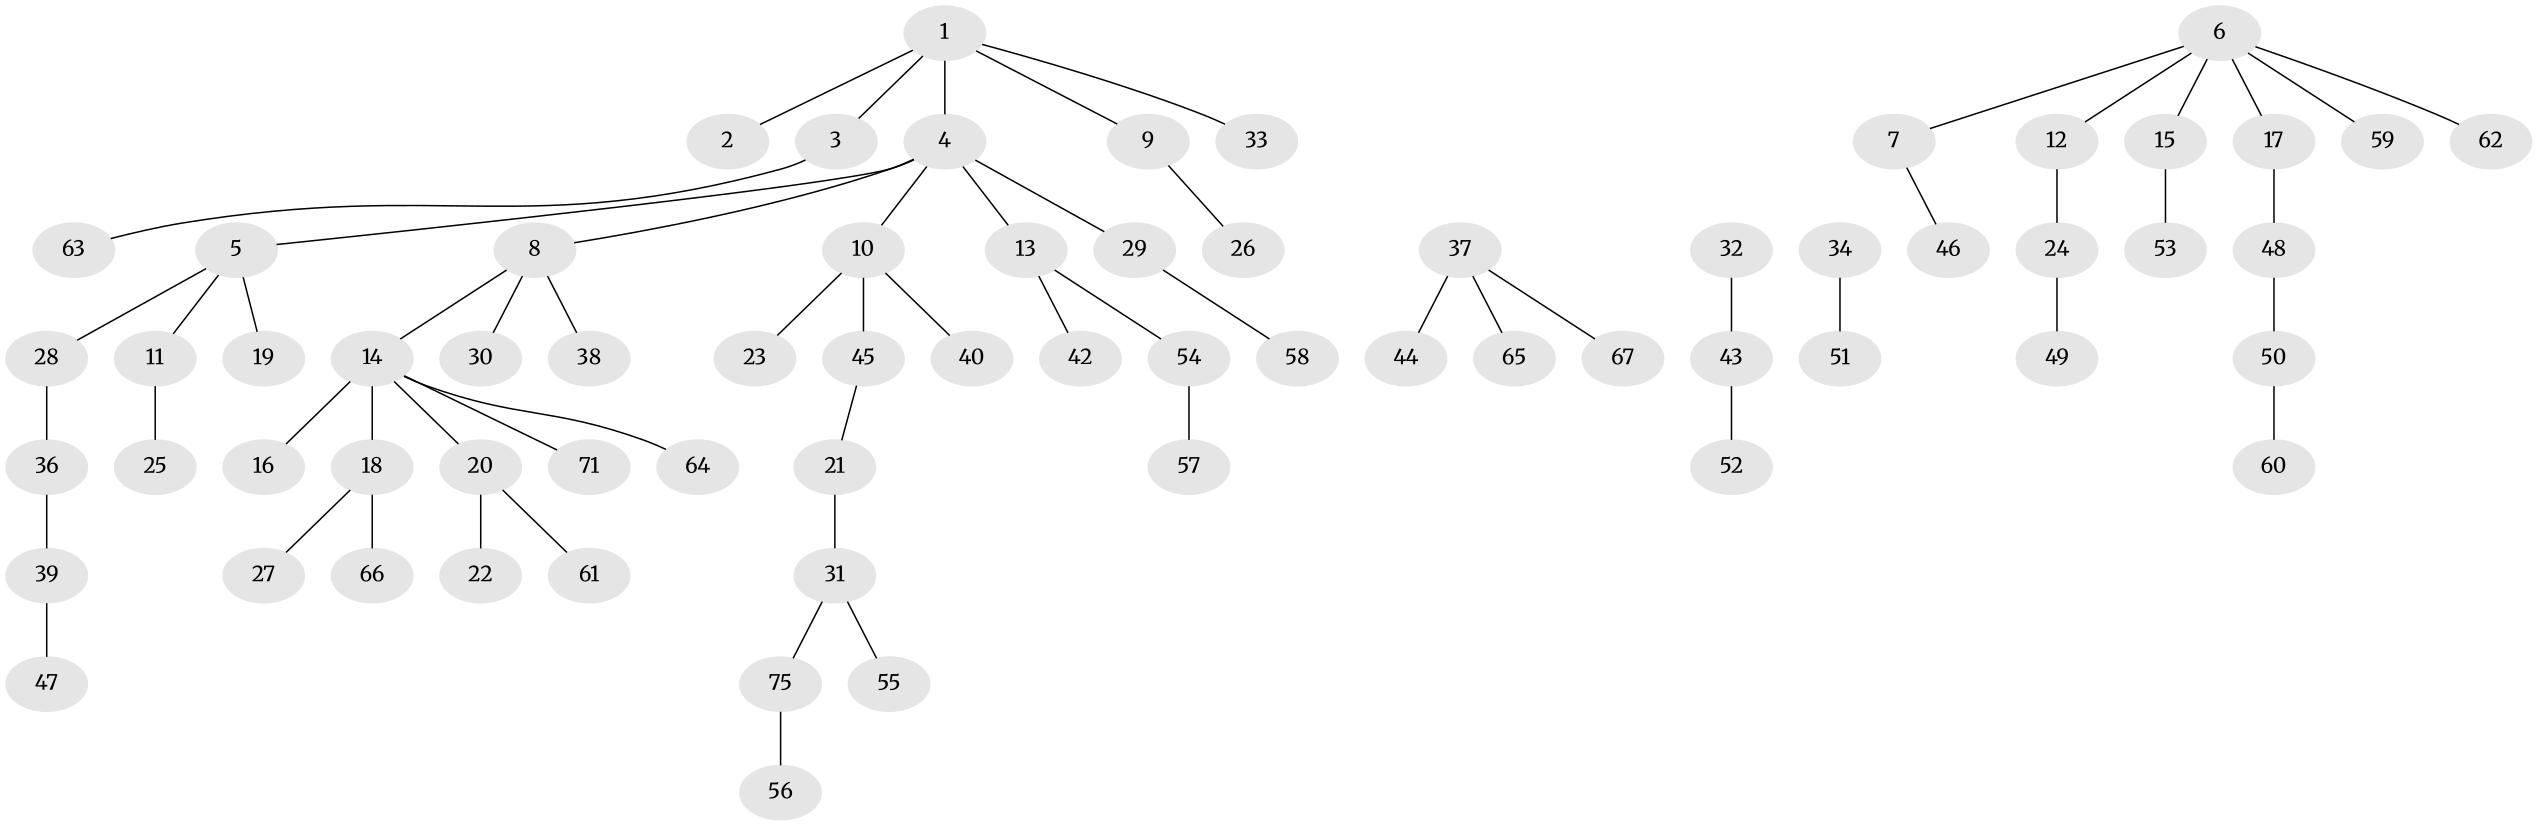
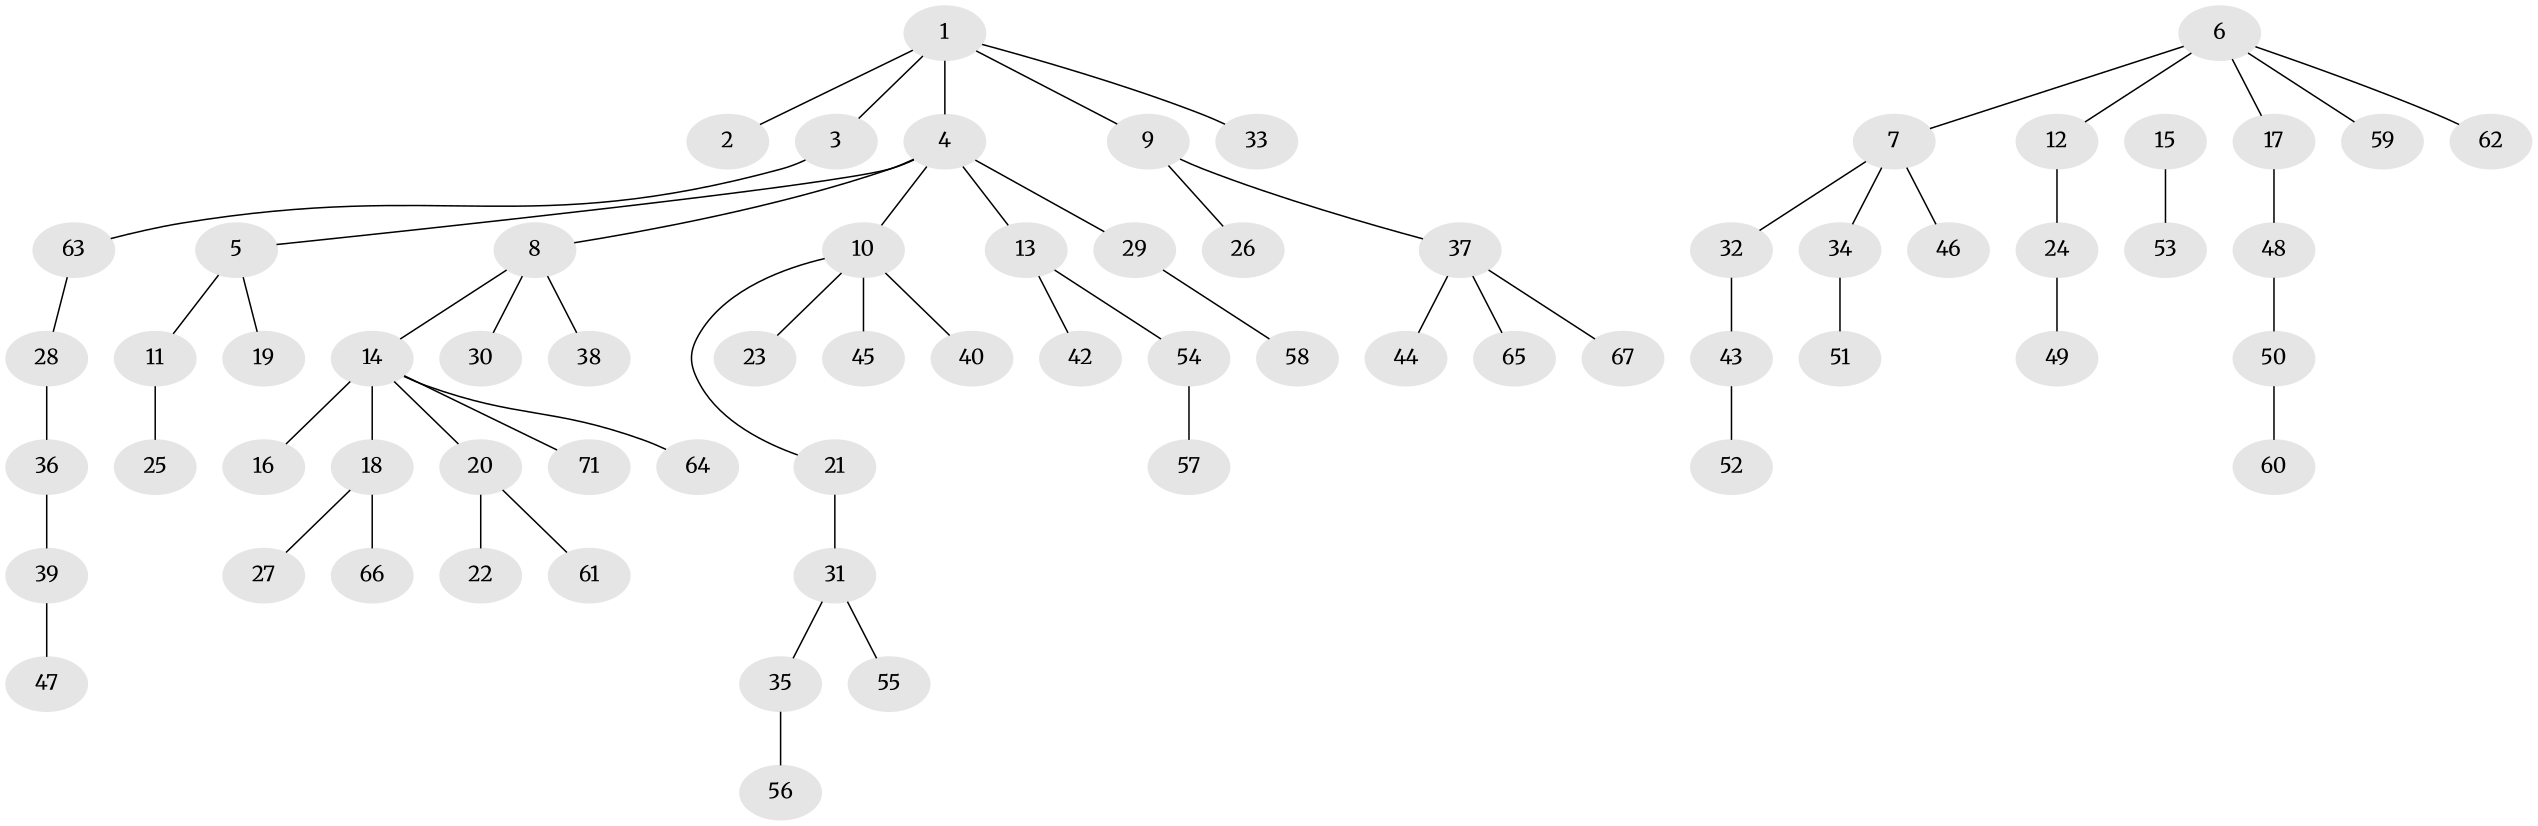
(2193, 87) -> none
none -> (1813, 196)
none -> (1867, 196)
none -> (1300, 203)
(142, 304) -> (60, 305)
(849, 413) -> (694, 346)
(781, 684) -> (781, 684)
